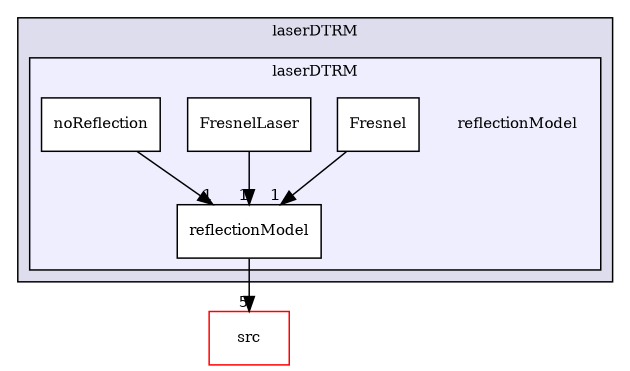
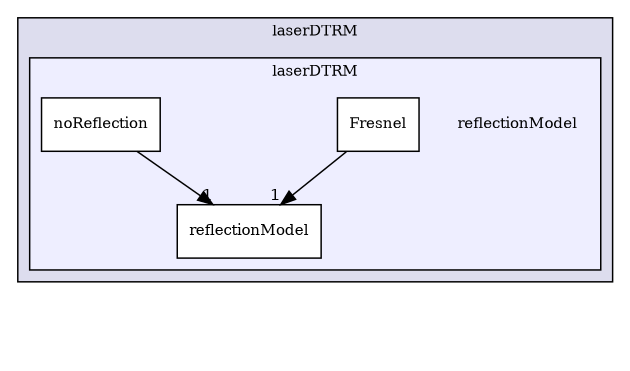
(249, 125) -> none
(249, 338) -> none
